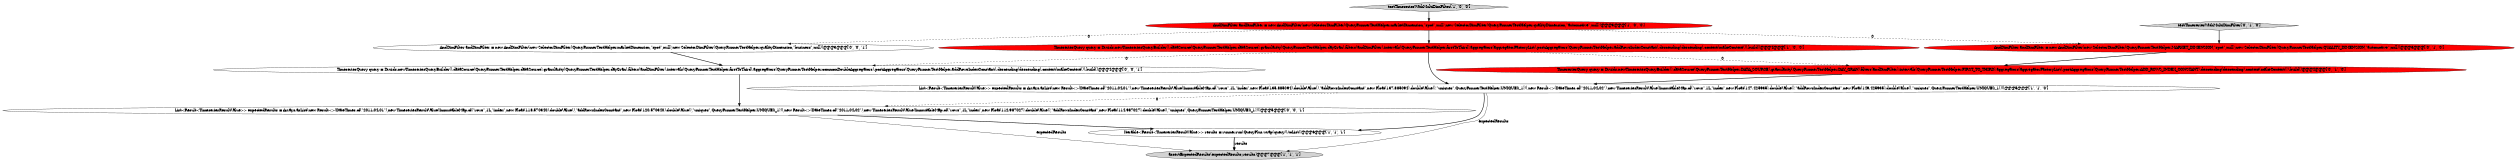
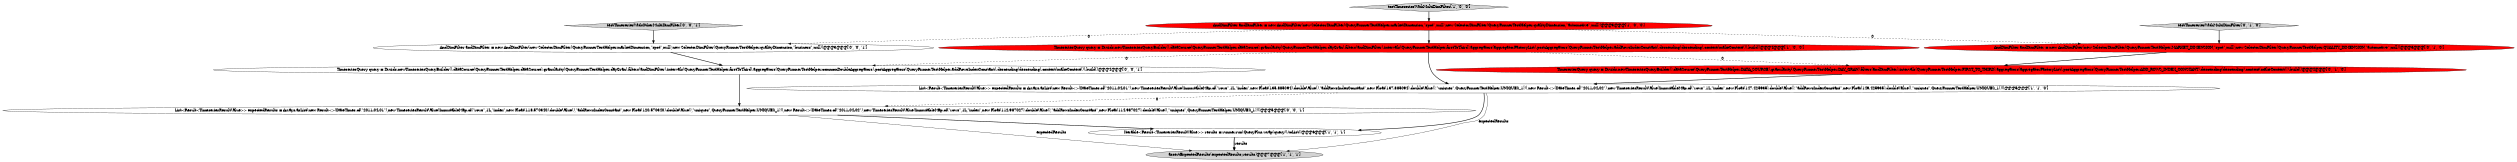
none -> (653, 26)
